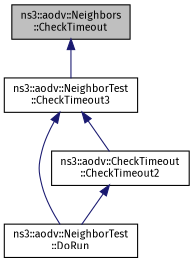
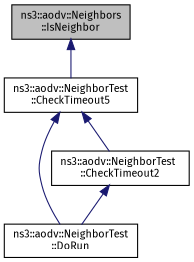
(71, 22) -> (71, 22)
(71, 95) -> (71, 95)
(120, 168) -> (120, 168)
